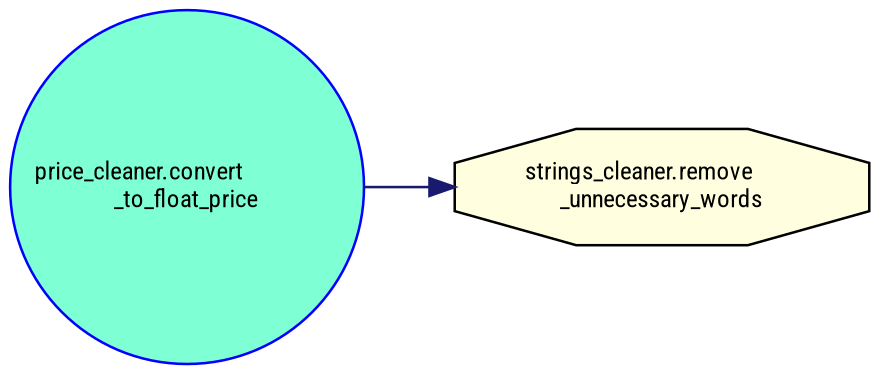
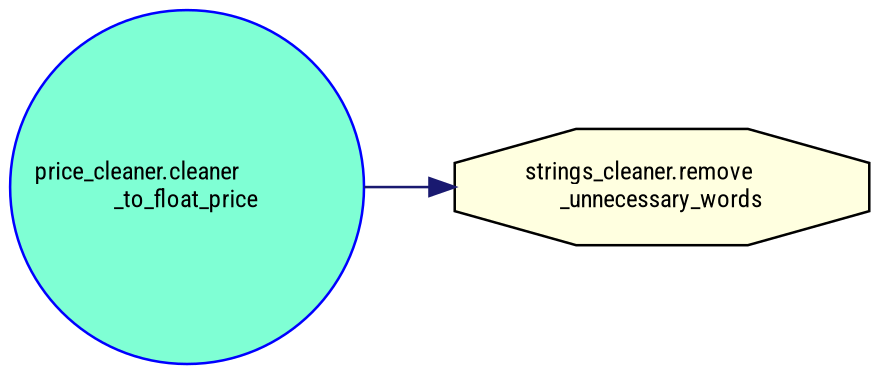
(187, 187) -> (187, 187)
